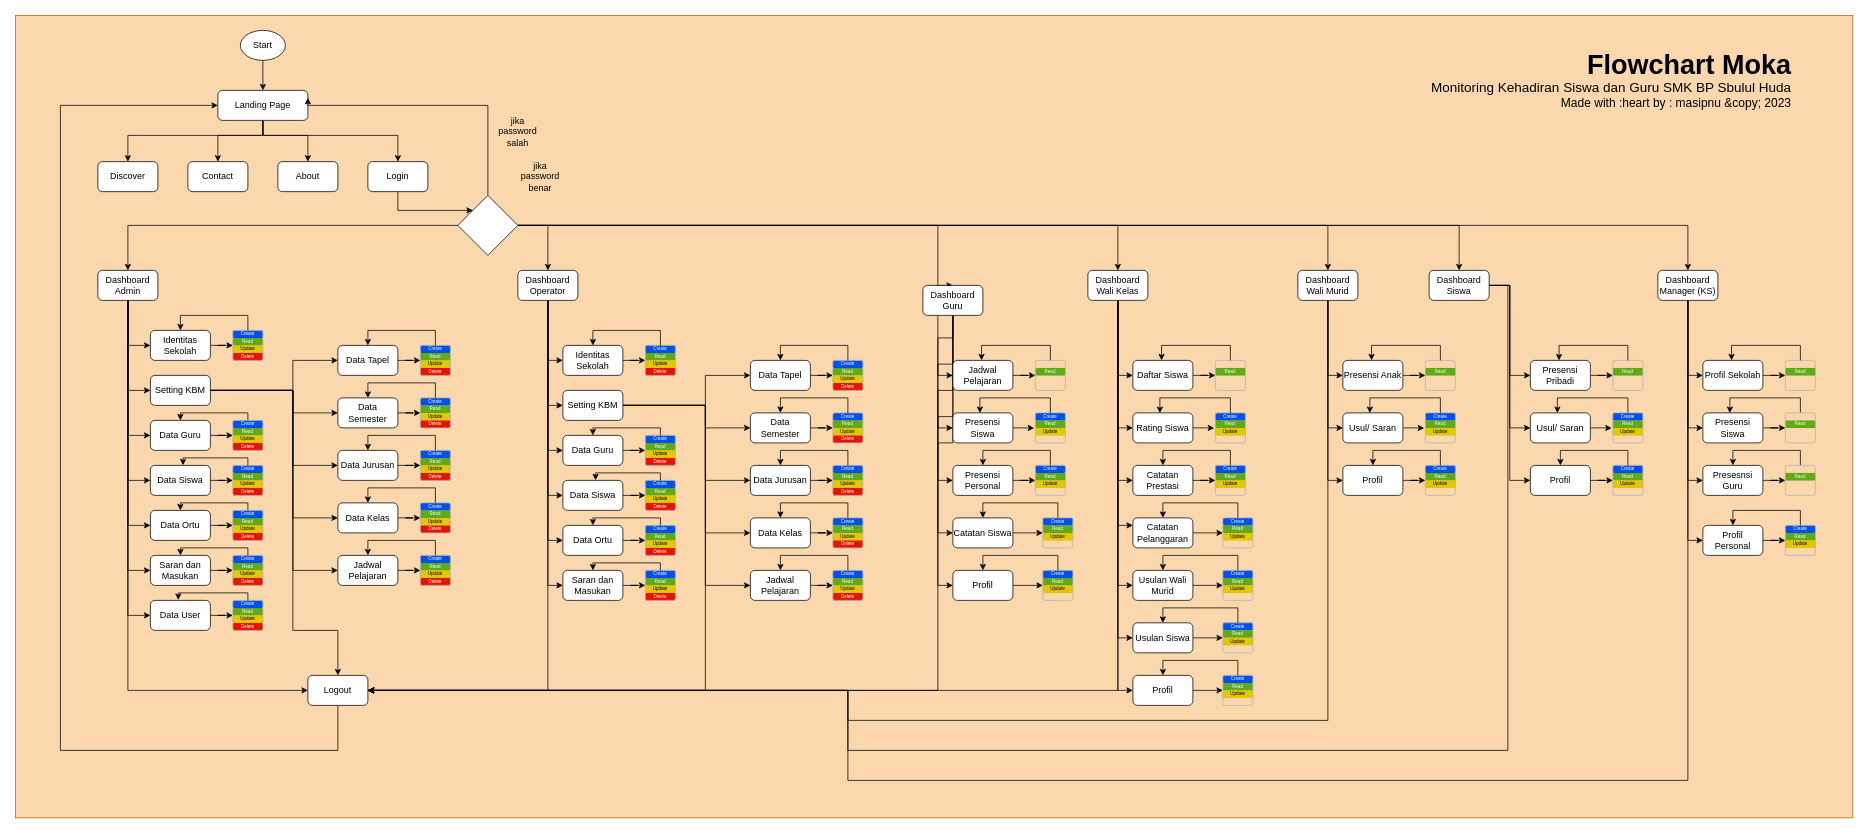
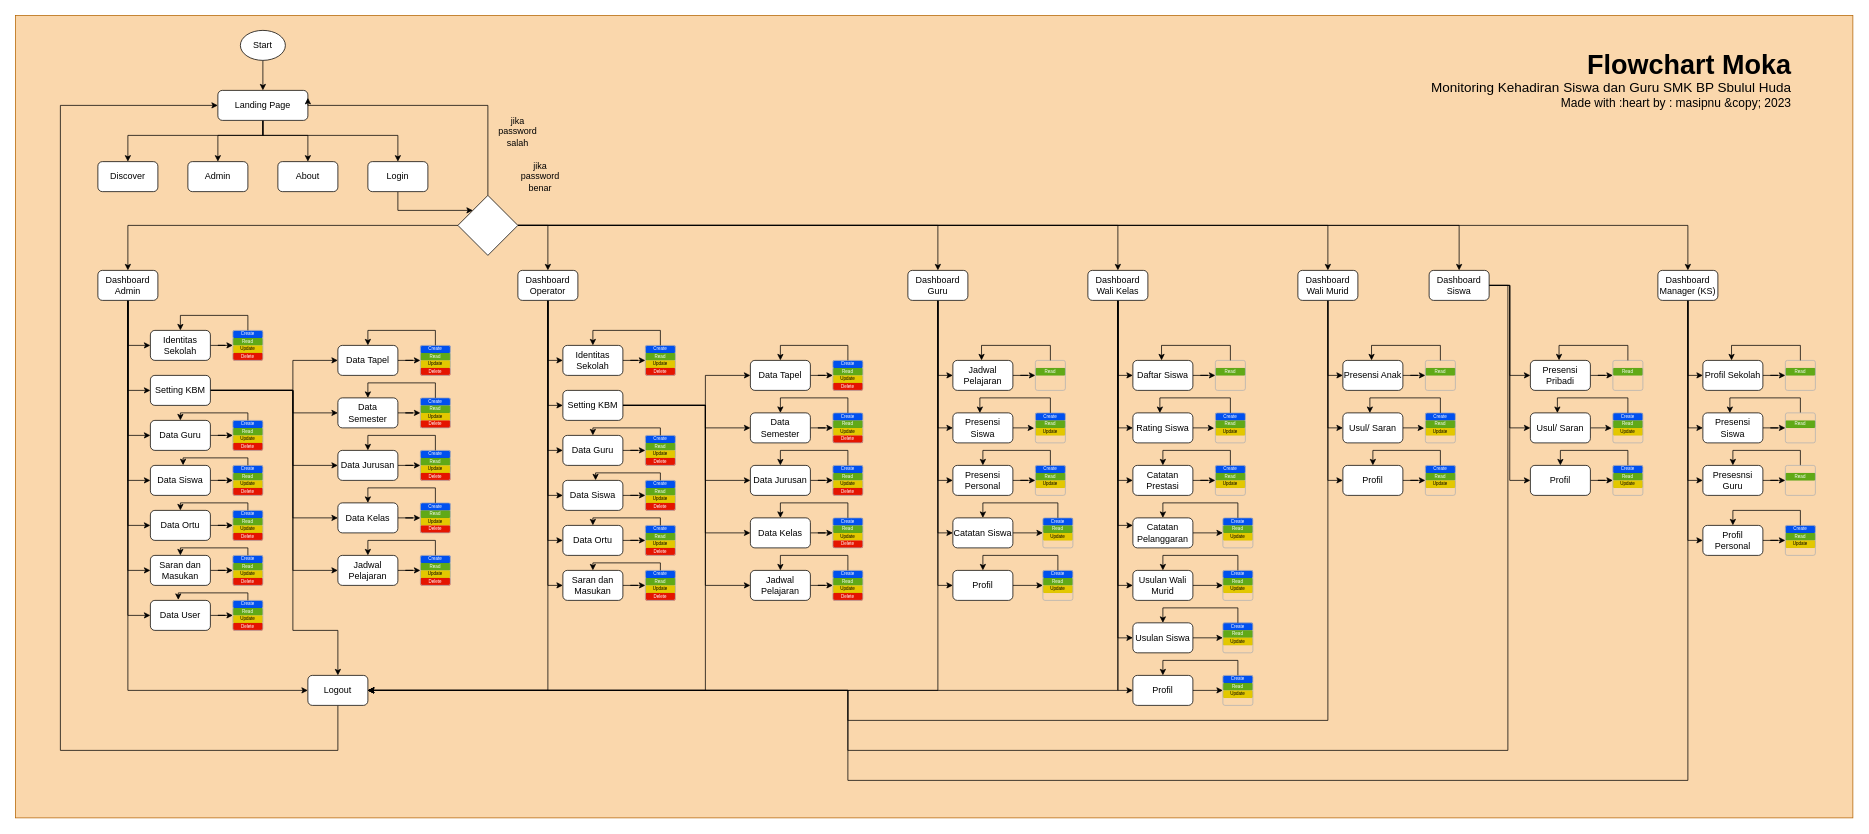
(218, 177) -> (218, 177)
(953, 300) -> (938, 285)
